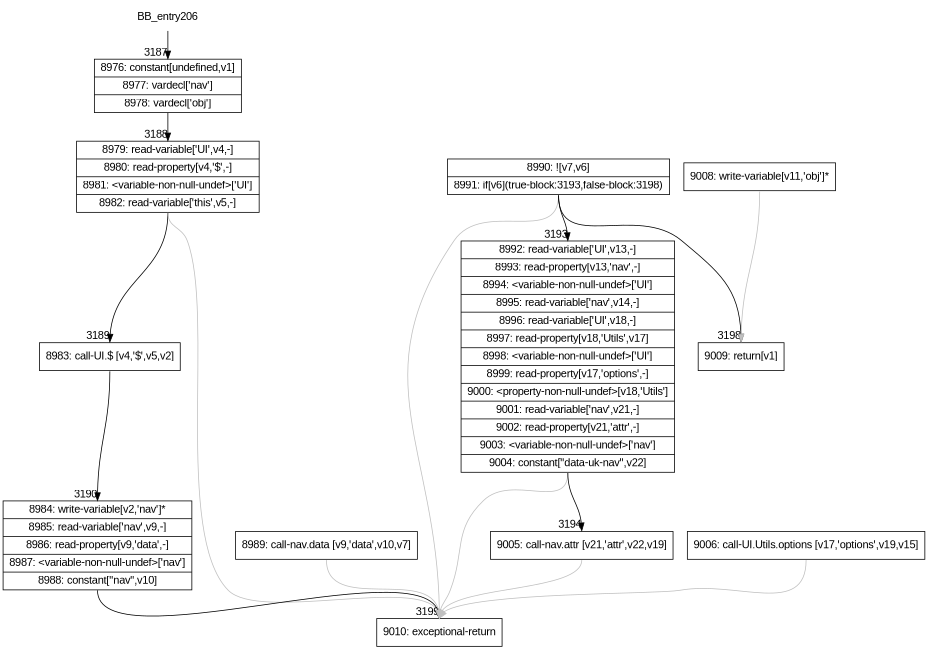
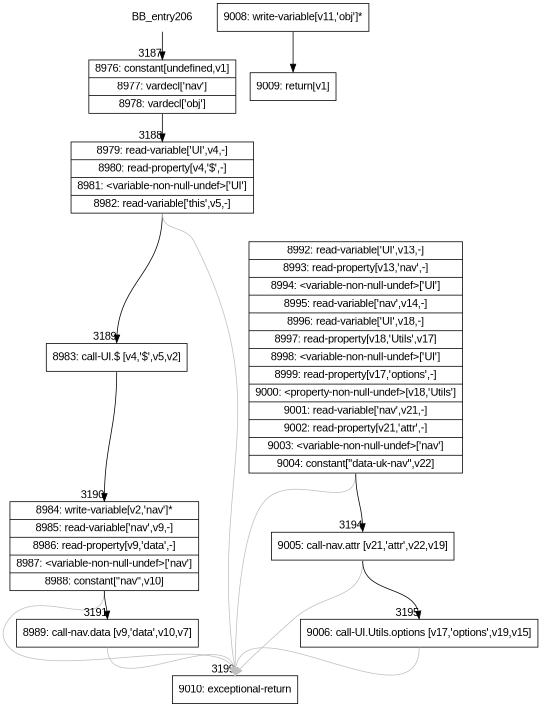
(559, 177) -> none
(751, 263) -> (293, 48)
none -> (387, 588)
none -> (106, 605)
(256, 606) -> (51, 660)
